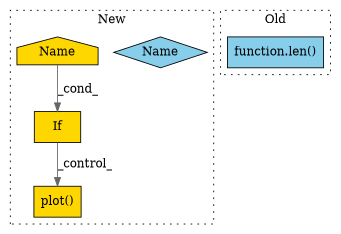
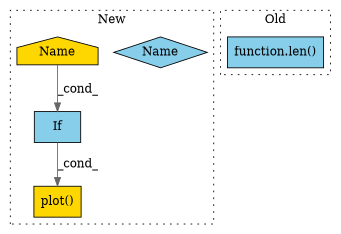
(58, 127) -> (58, 127)
(85, 164) -> (78, 164)
